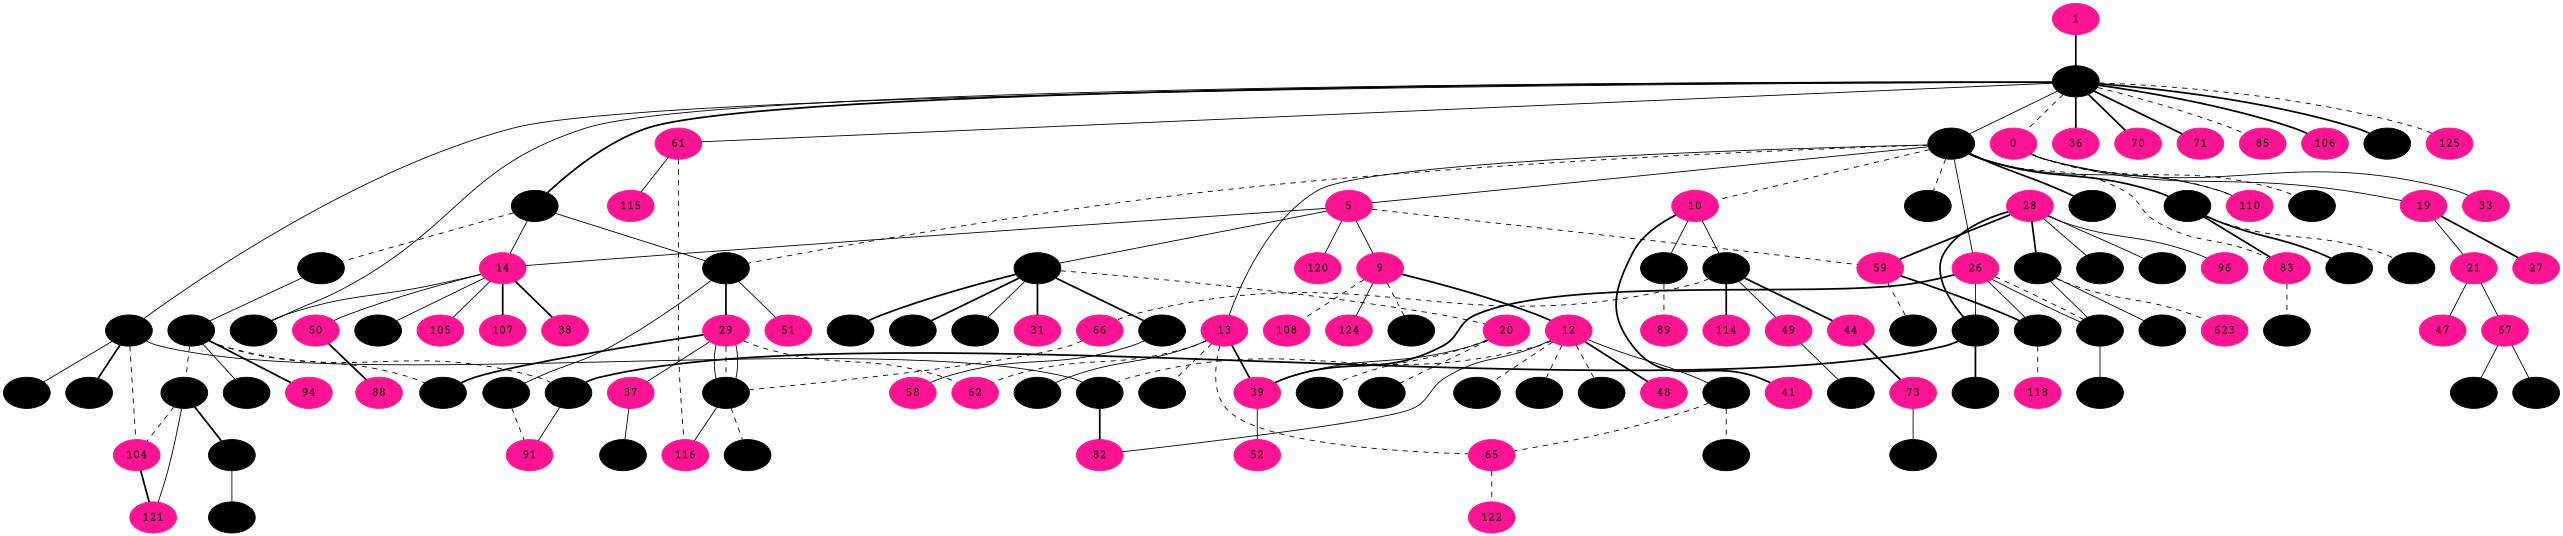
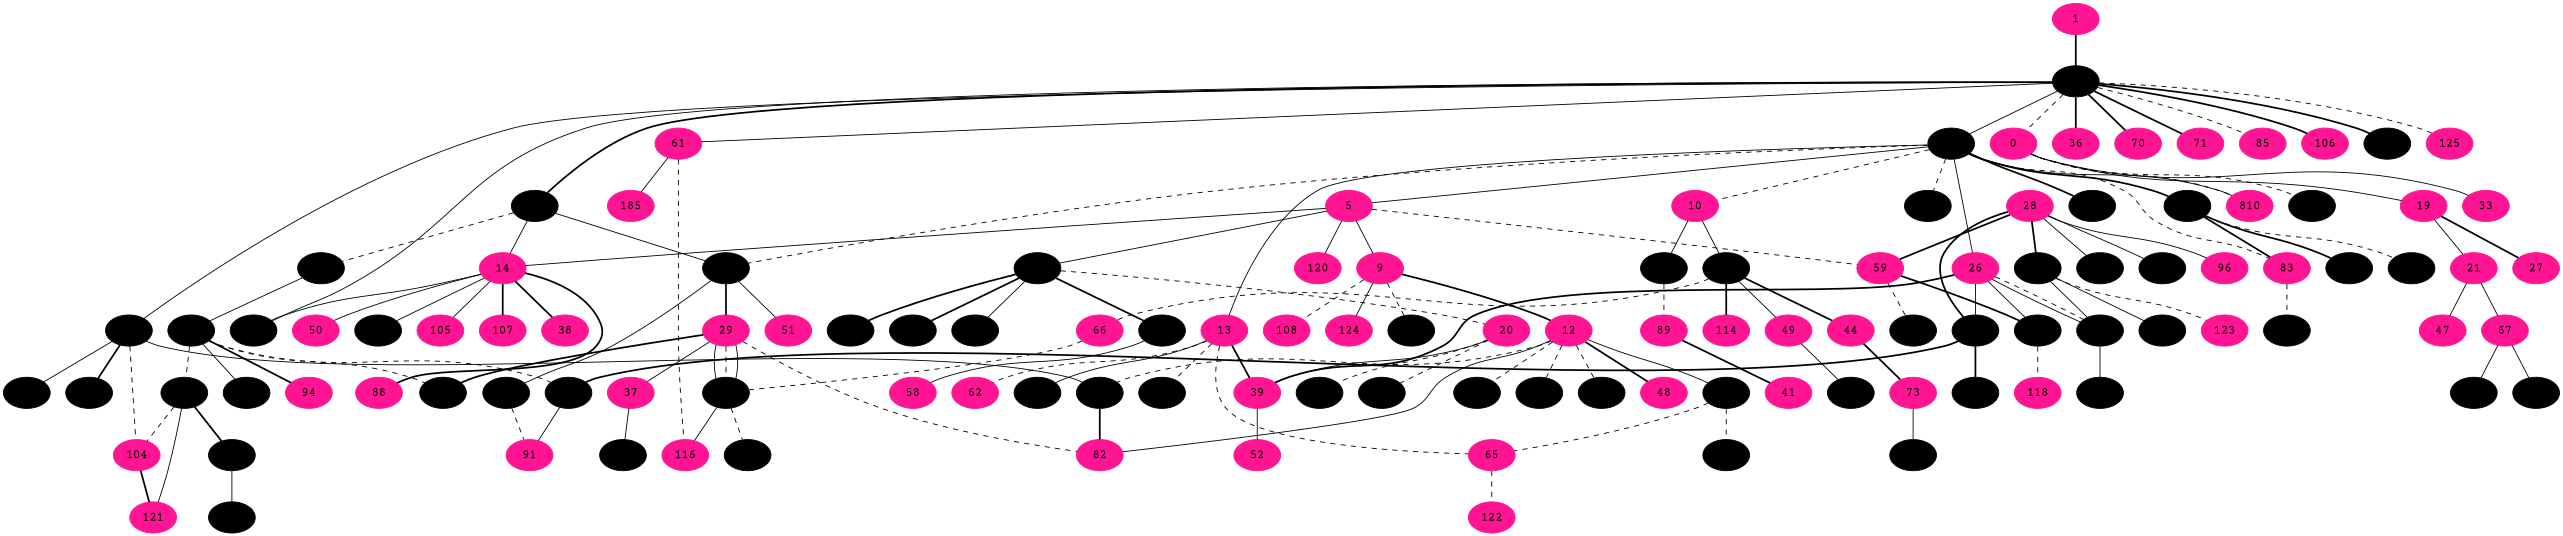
(631, 206) -> (631, 206)
(2250, 206) -> (2250, 206)
(1037, 331) -> none
(2225, 331) -> (2225, 331)
(1630, 341) -> (1726, 362)
(343, 357) -> (599, 342)
(894, 366) -> (904, 415)
